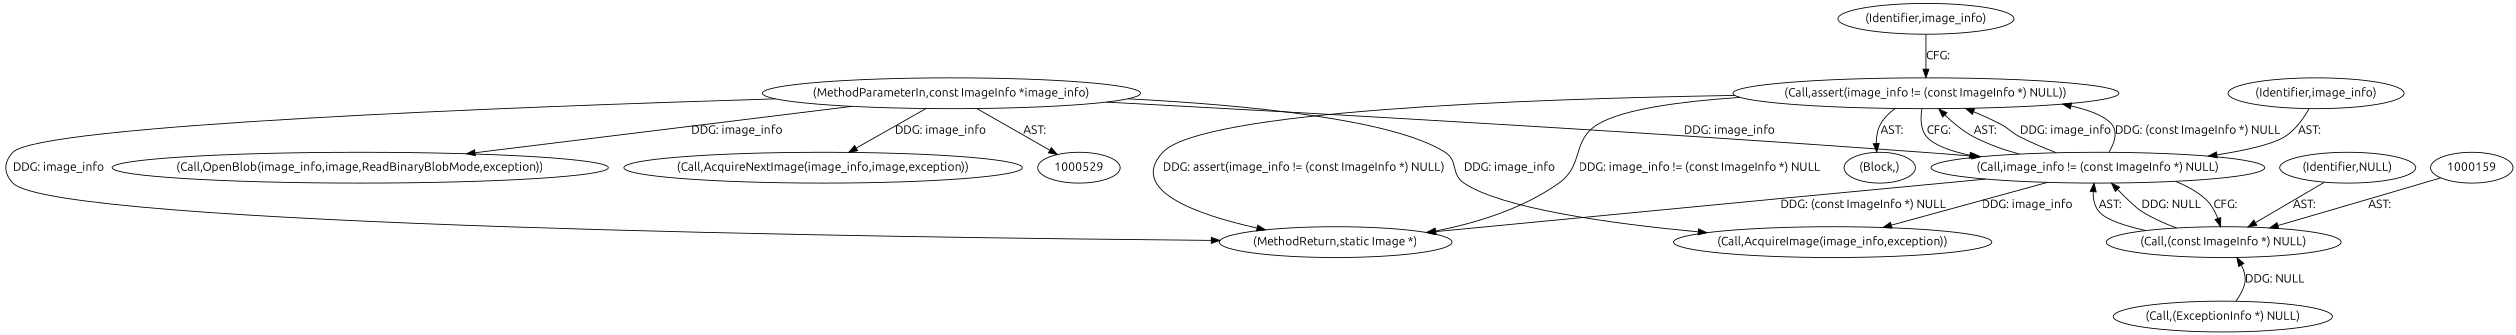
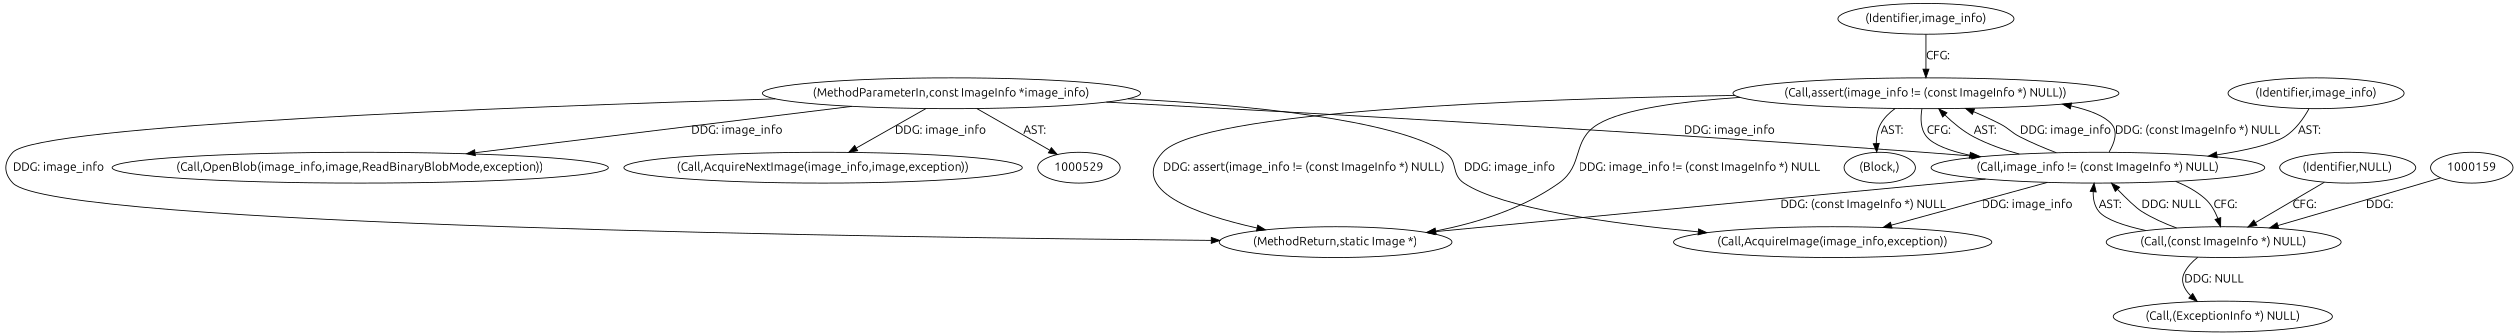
(2306, 205) -> (2306, 205)
(2382, 205) -> (2382, 205)
(2245, 284) -> (2184, 275)
